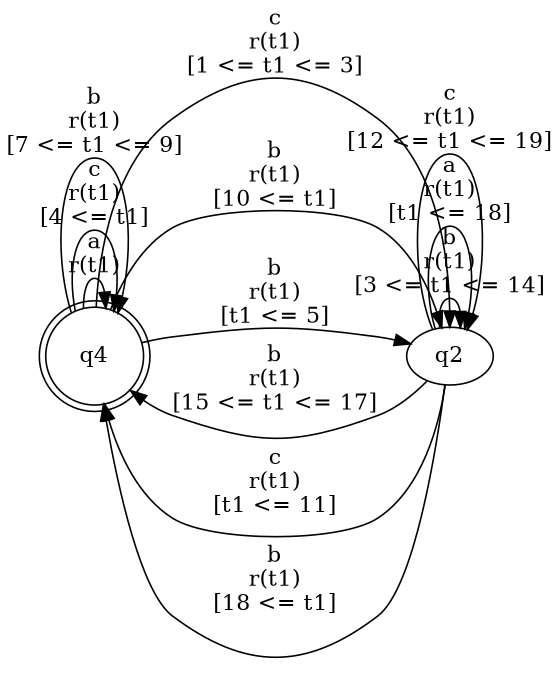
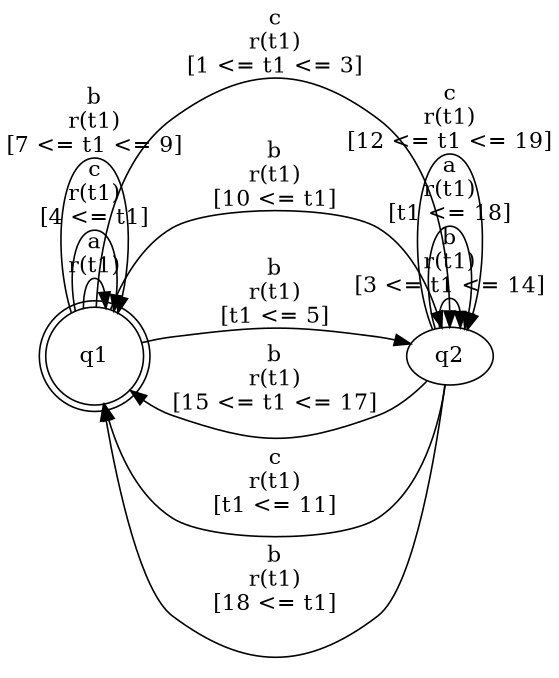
(95, 356) -> (95, 356)
